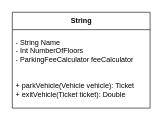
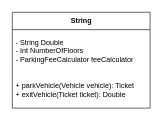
(82, 51) -> (82, 51)
